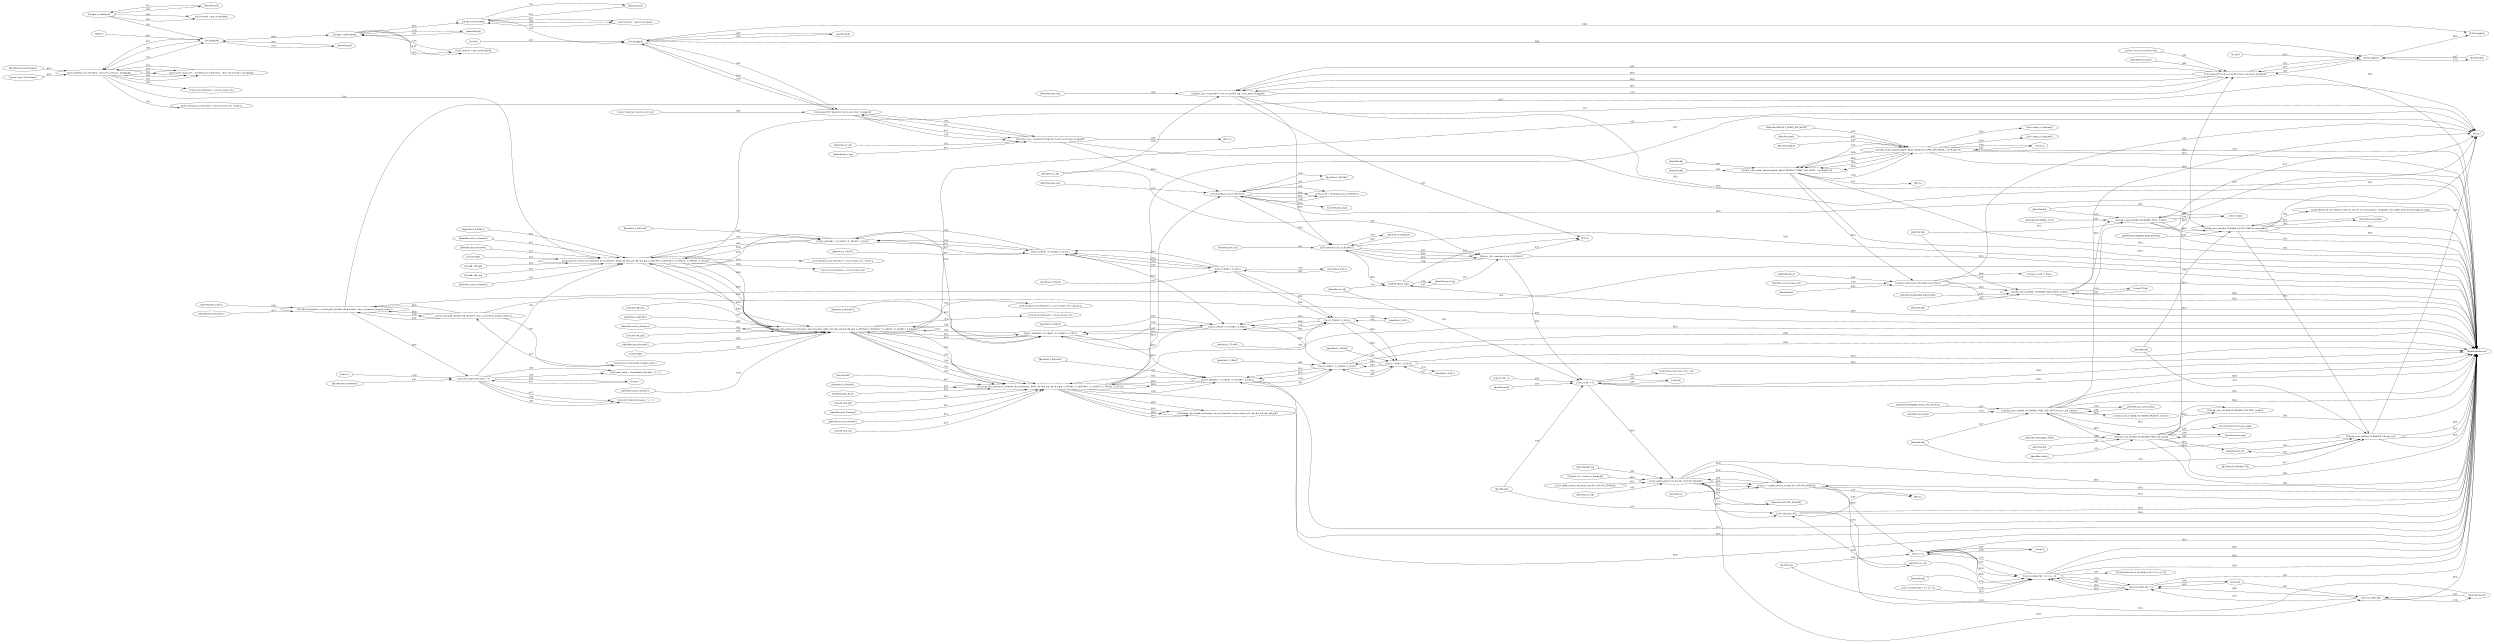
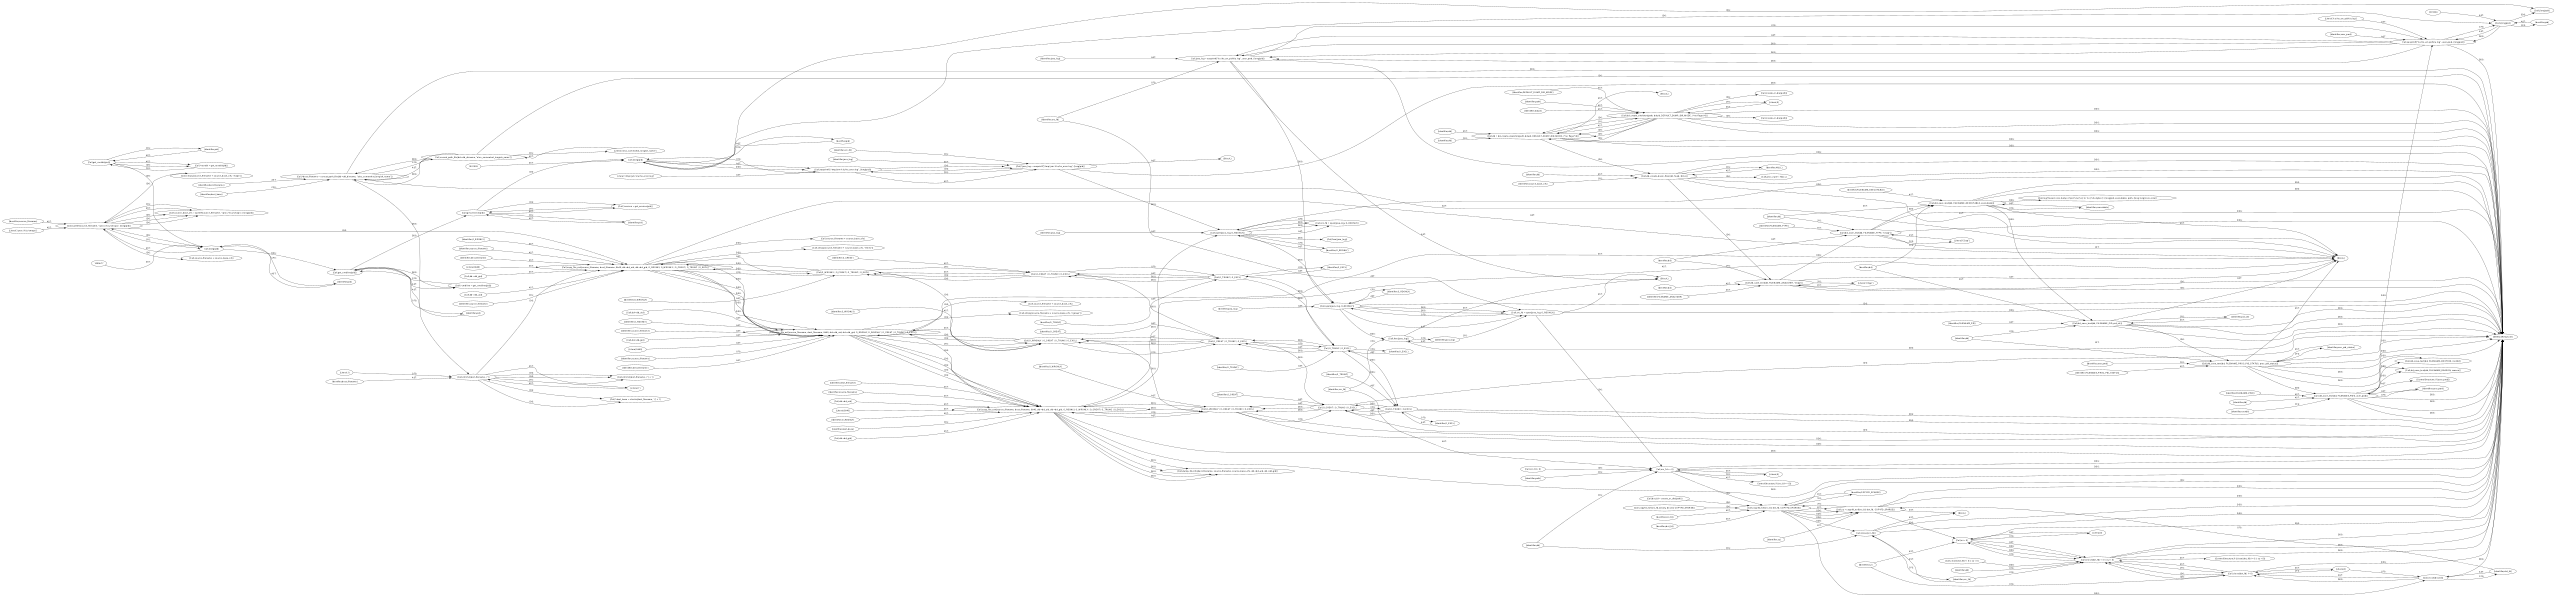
none -> (1721, 169)
none -> (154, 170)
(2191, 444) -> (2381, 381)
